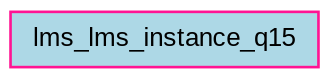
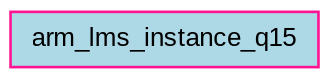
(164, 39) -> (164, 39)
